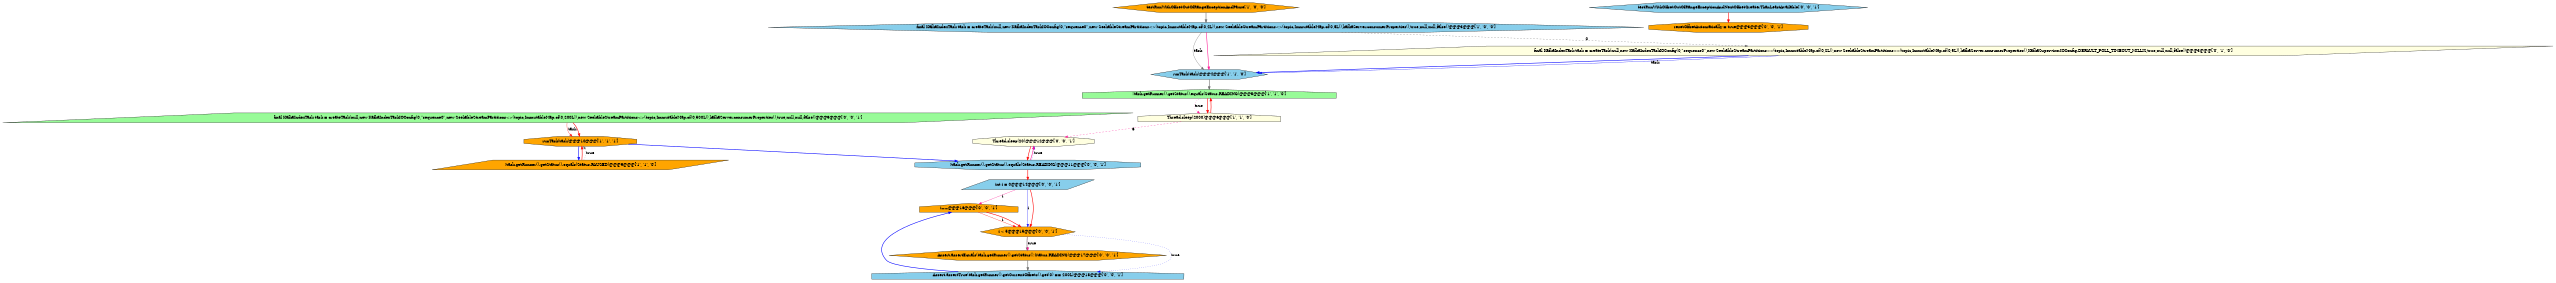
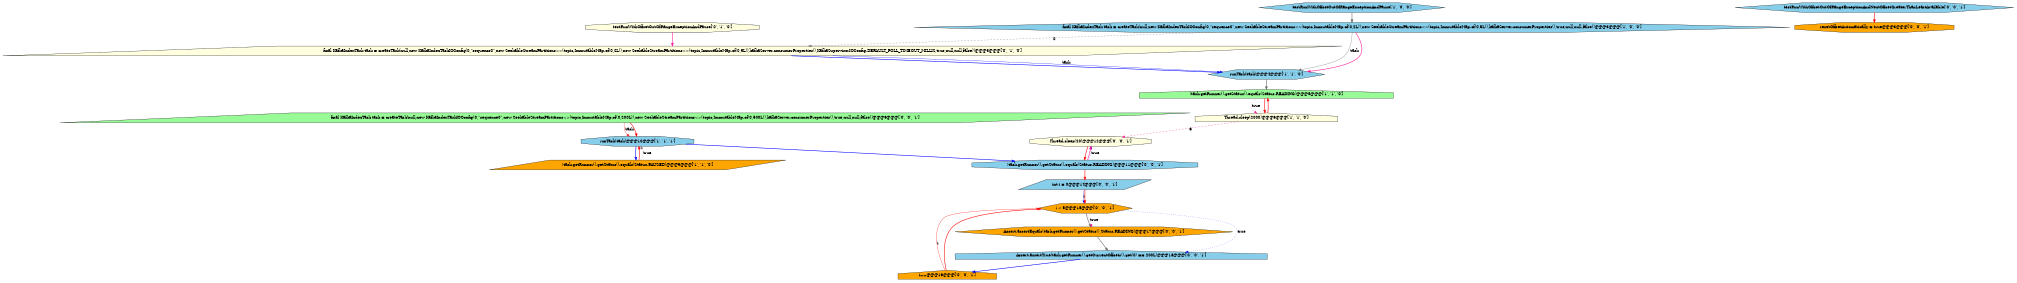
(1206, 8) -> (1352, 8)
none -> (672, 27)
(580, 141) -> (638, 141)
(999, 196) -> none
